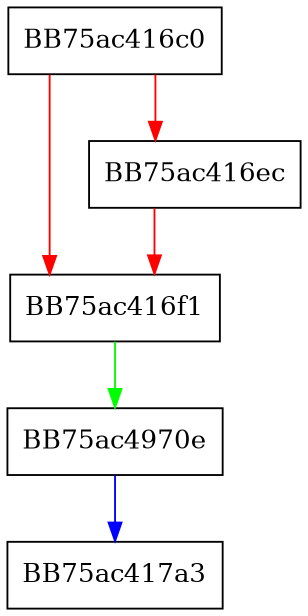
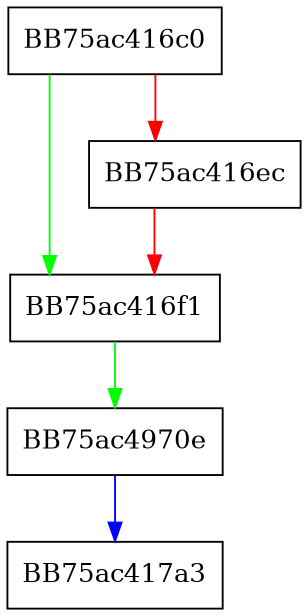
(50, 165) -> (50, 165)
